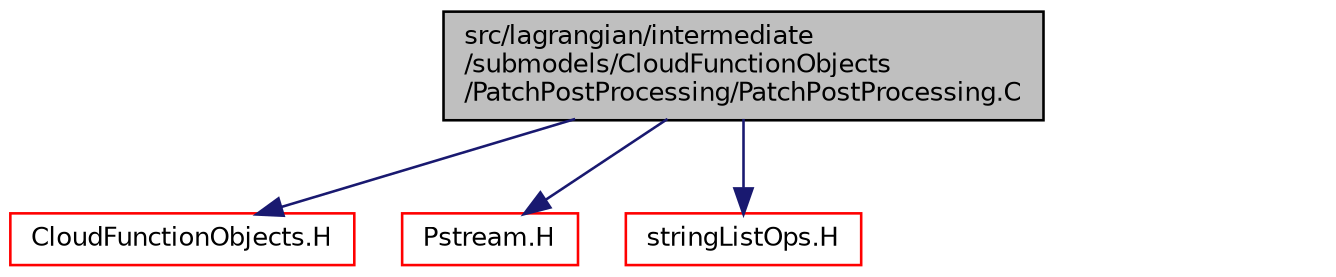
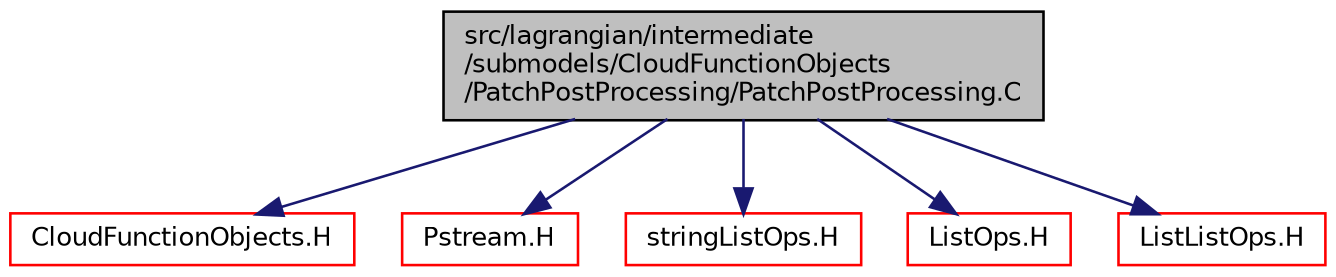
none -> (989, 239)
none -> (1222, 239)
